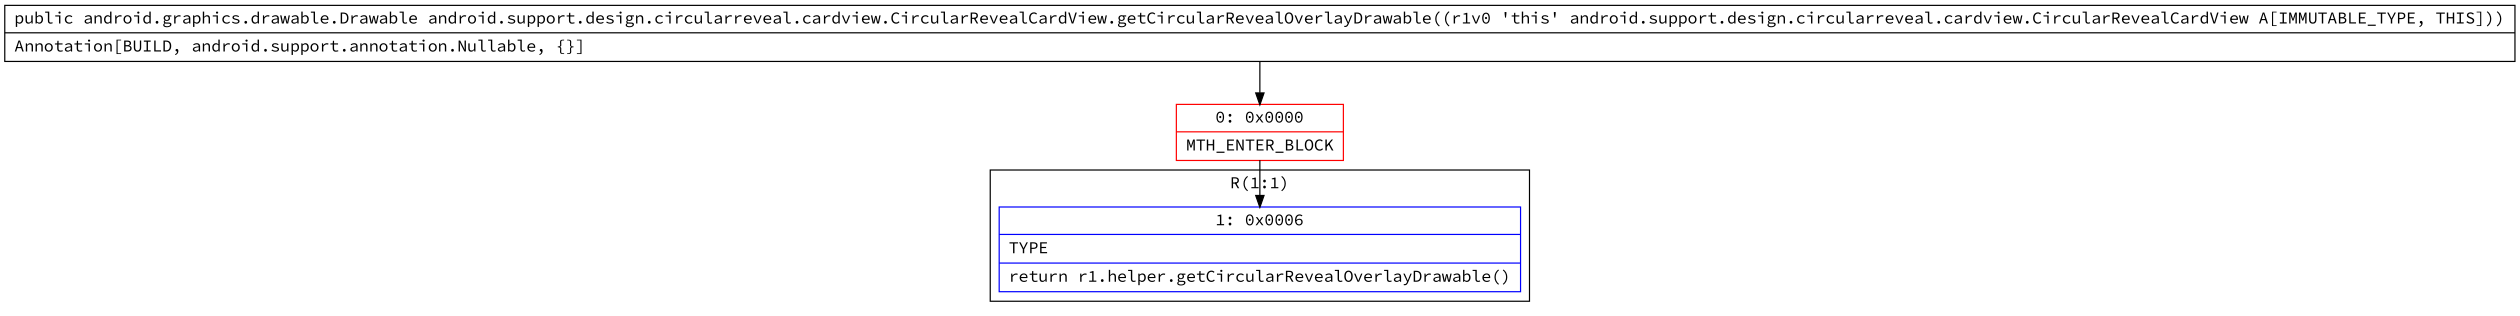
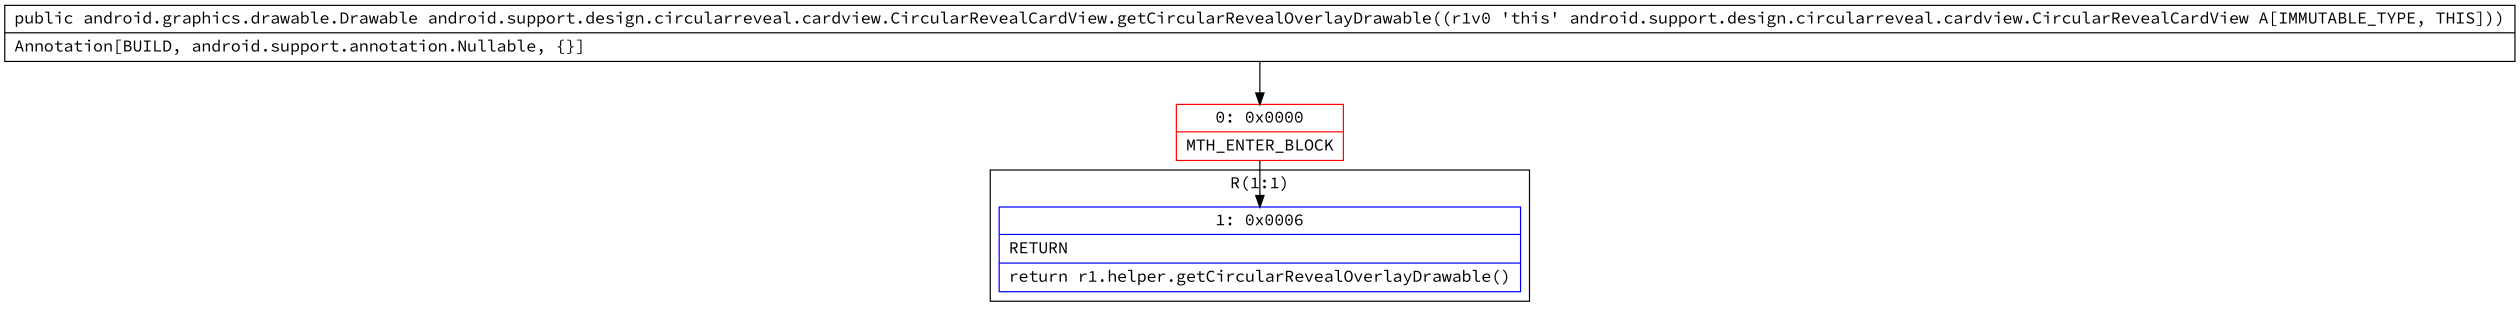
(1029, 248) -> (1039, 248)
